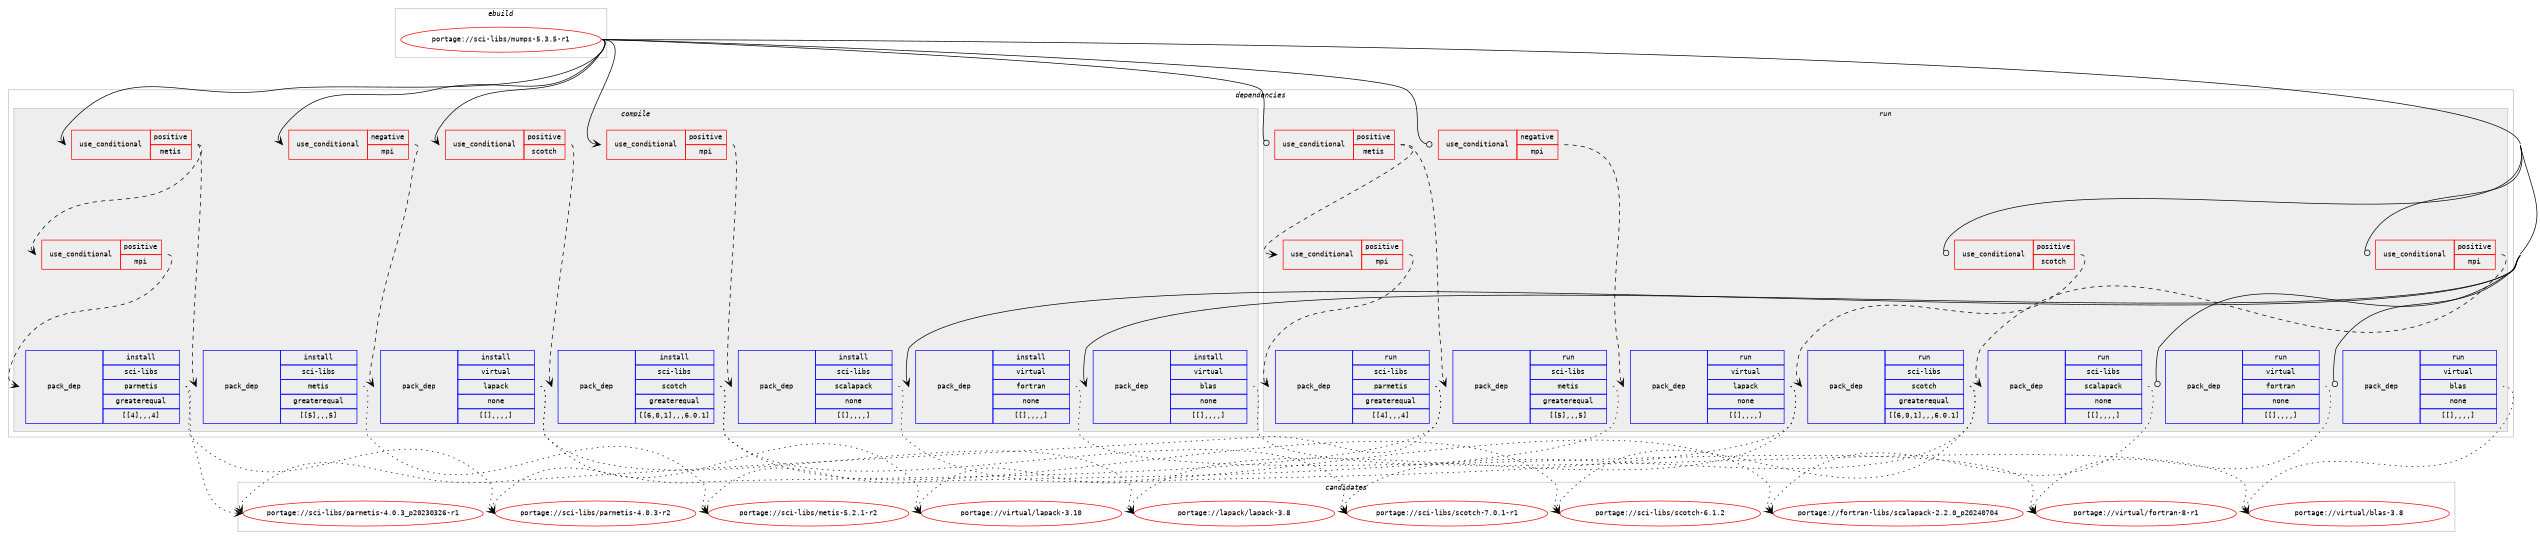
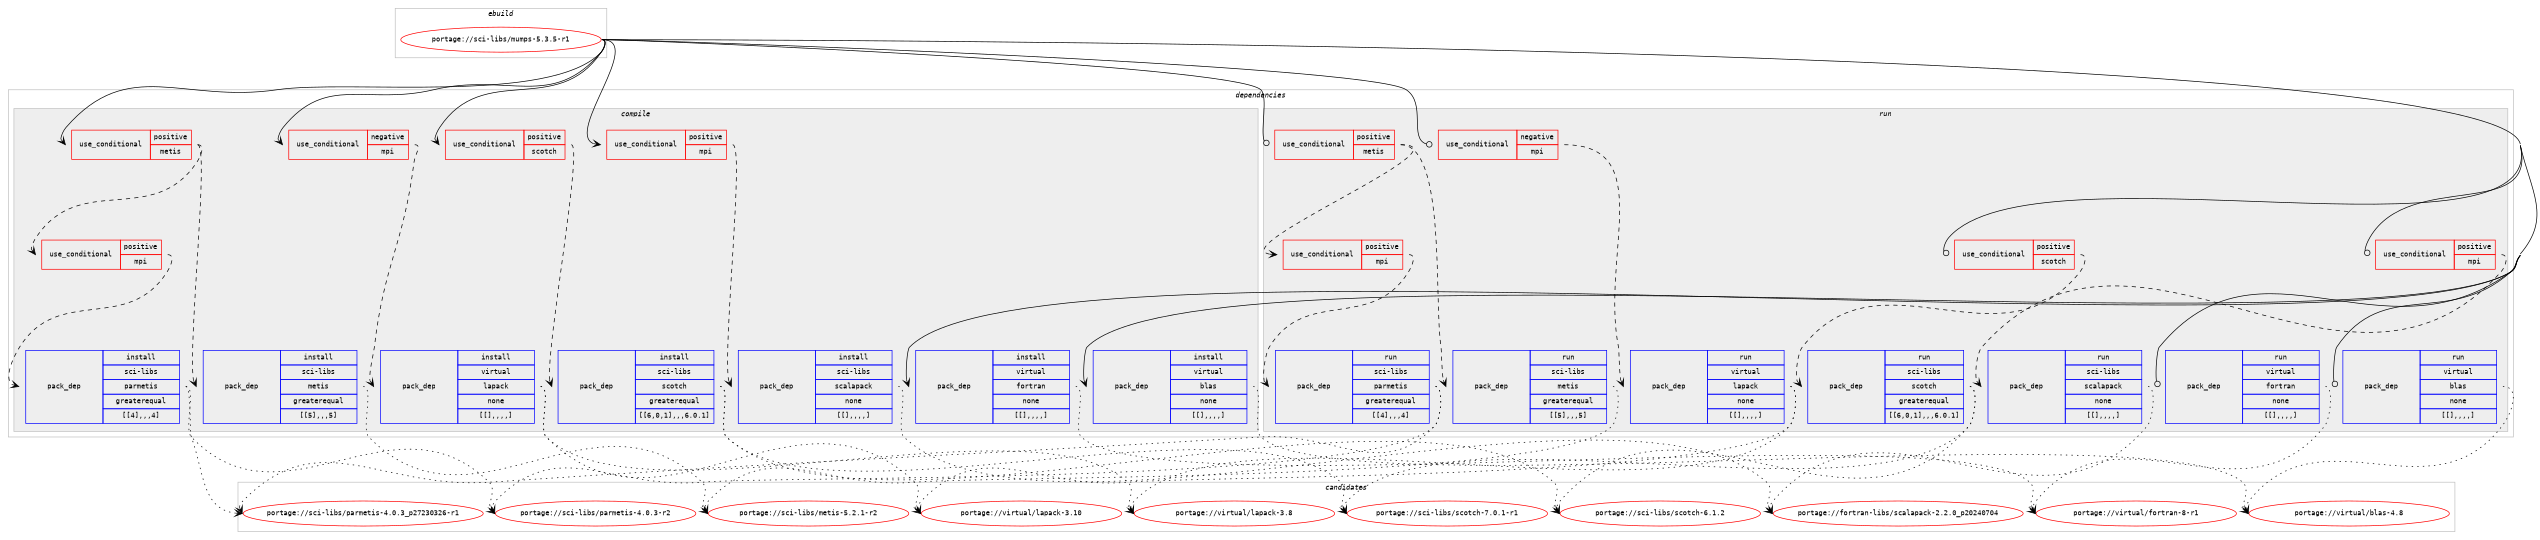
(363, 514) -> (363, 514)
(1234, 514) -> (1234, 514)
(2349, 514) -> (2349, 514)
